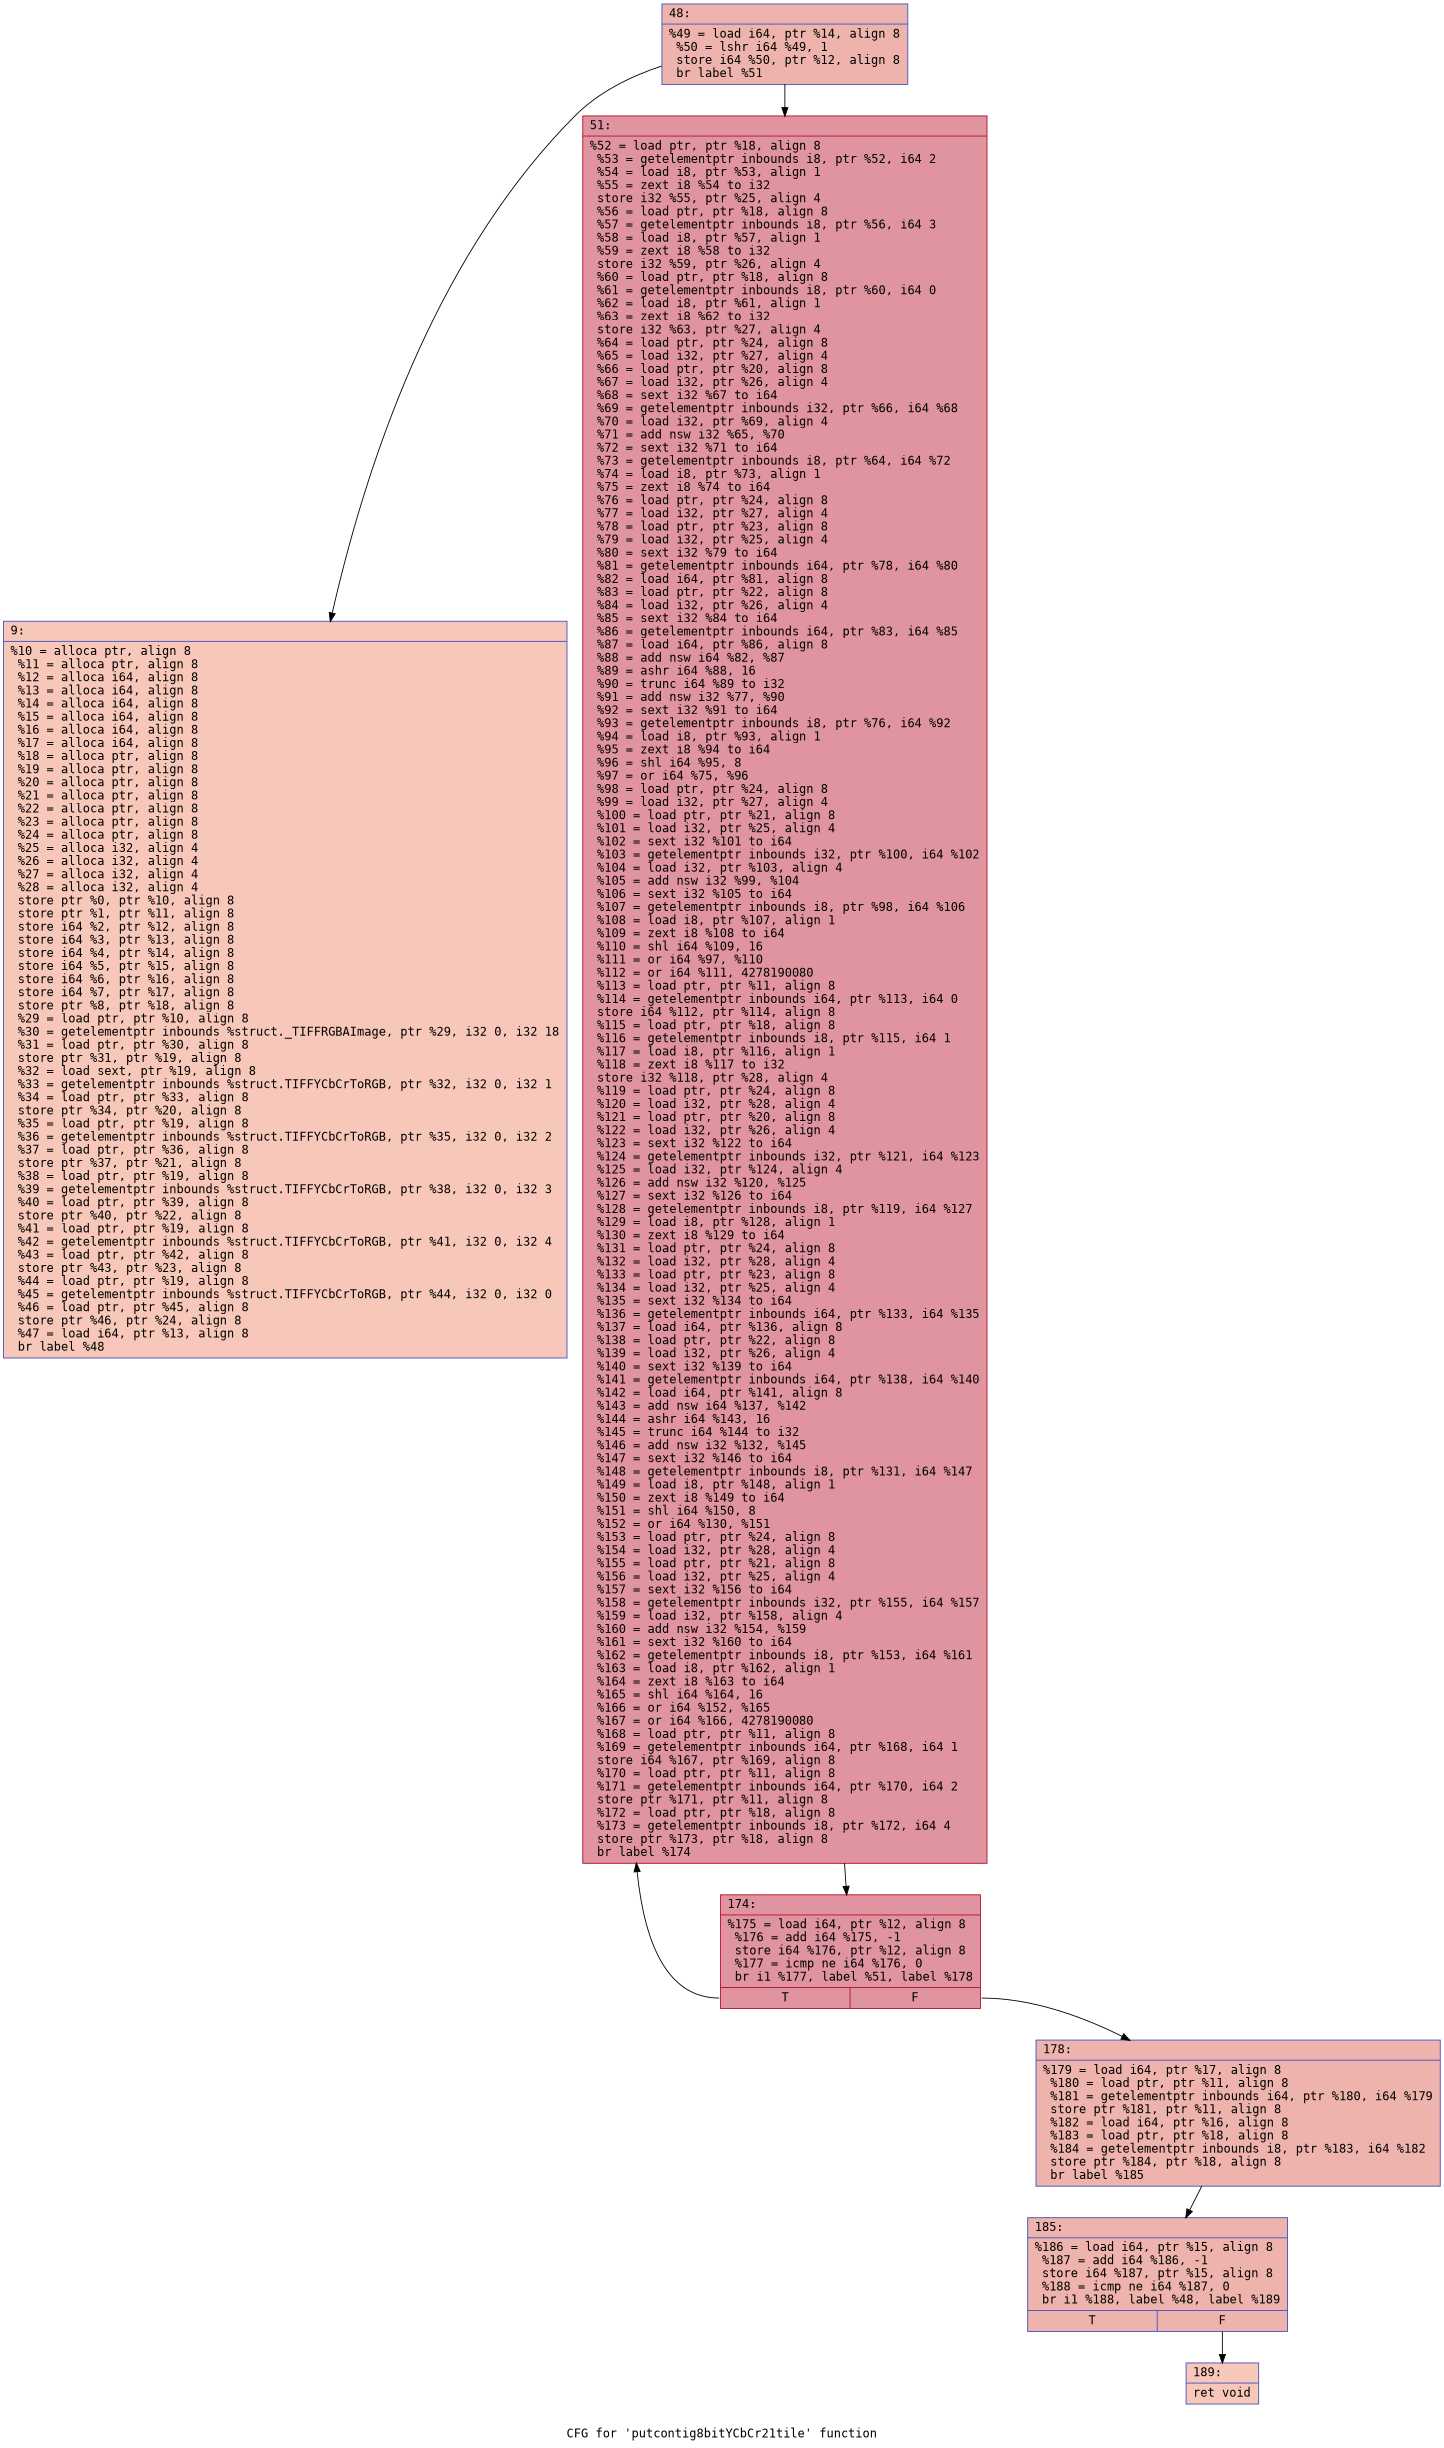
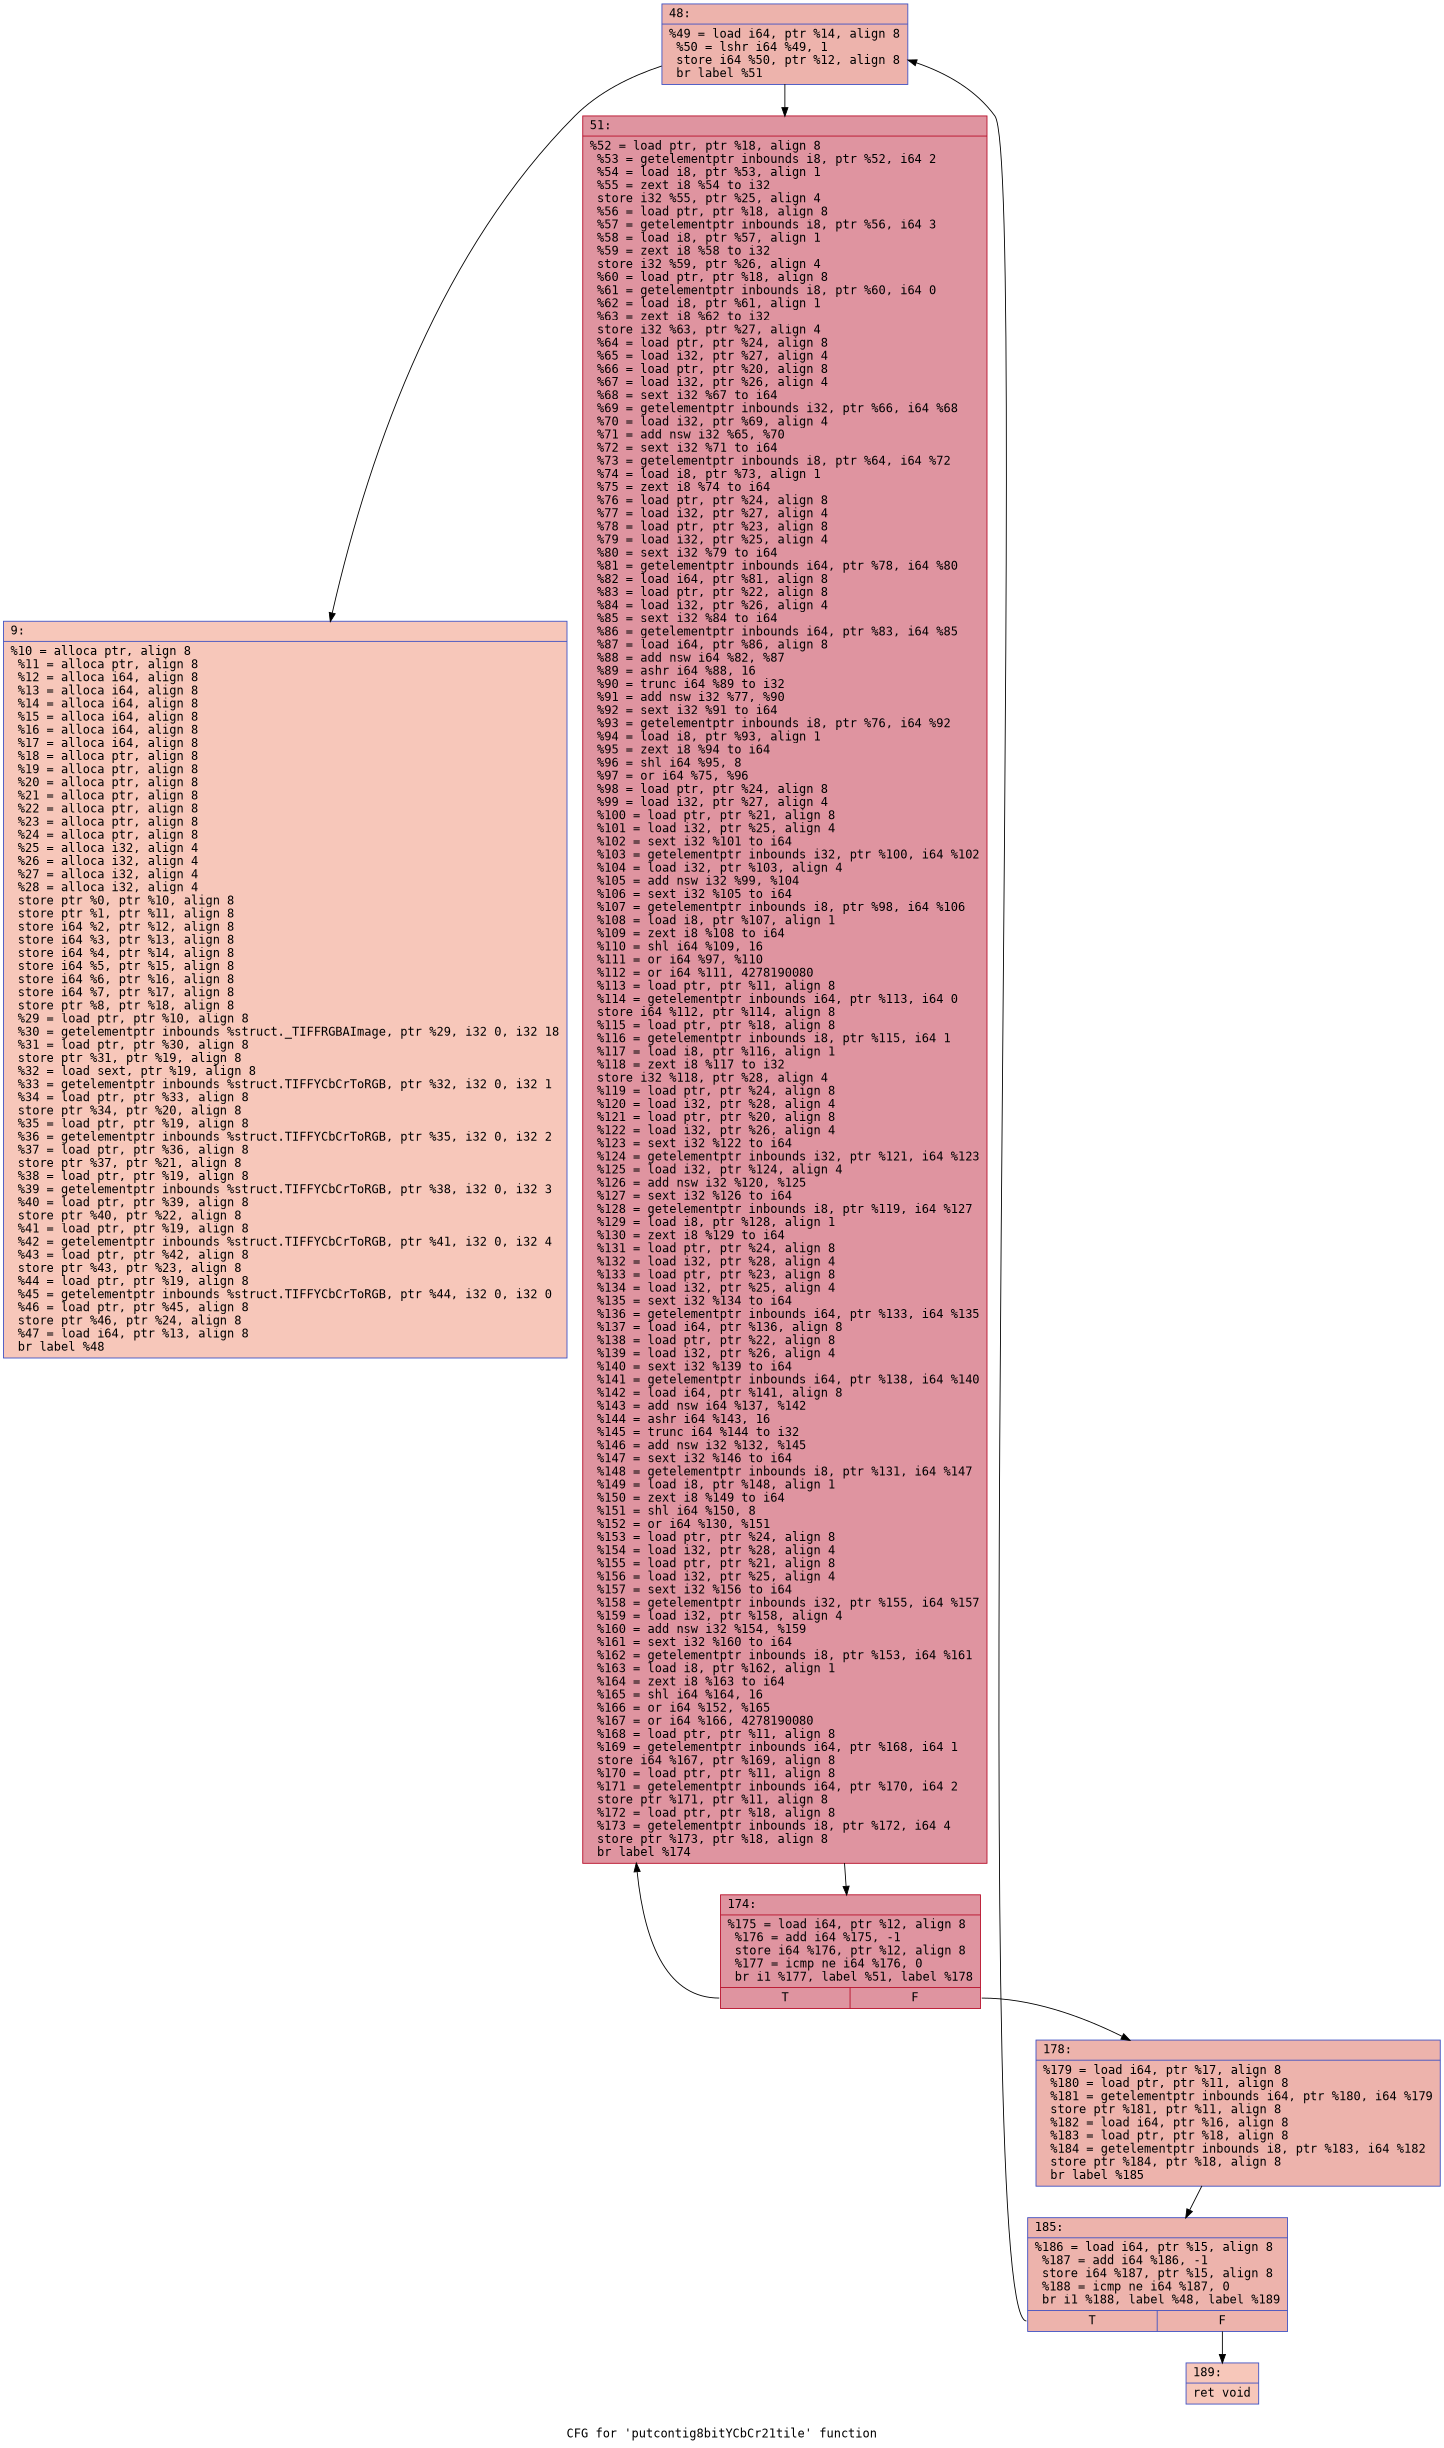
none -> (1002, 1171)
